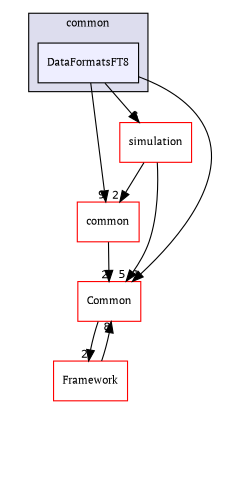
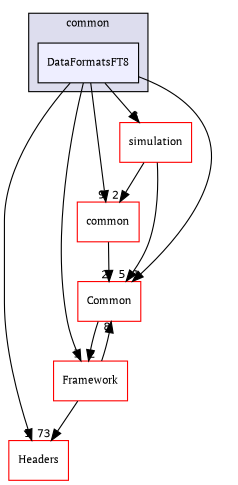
none -> (62, 217)
none -> (39, 460)
